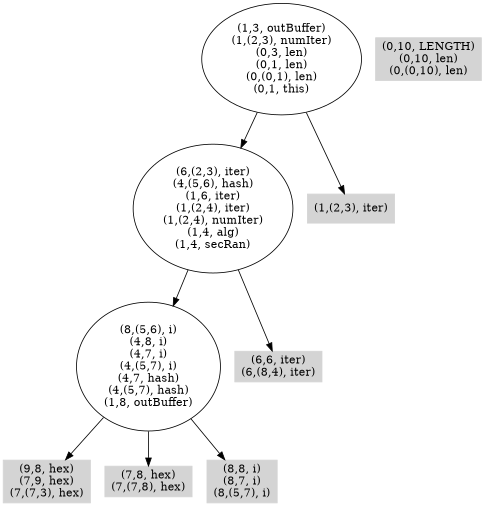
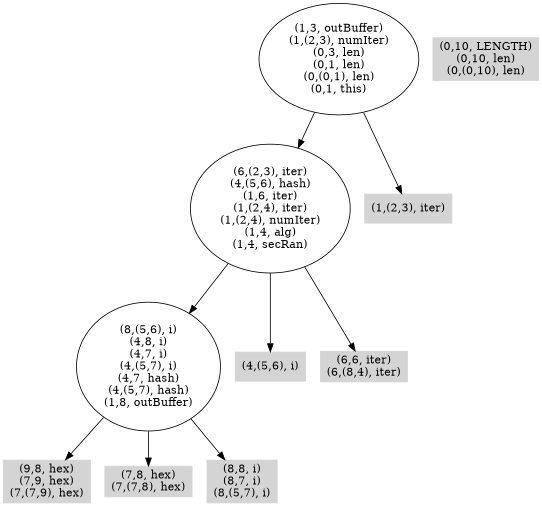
none -> (270, 367)
(47, 482) -> (47, 482)
